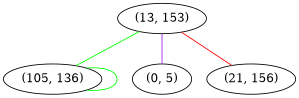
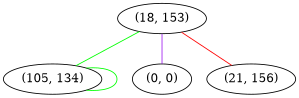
(162, 19) -> (162, 19)
(53, 79) -> (53, 79)
(162, 79) -> (162, 79)
